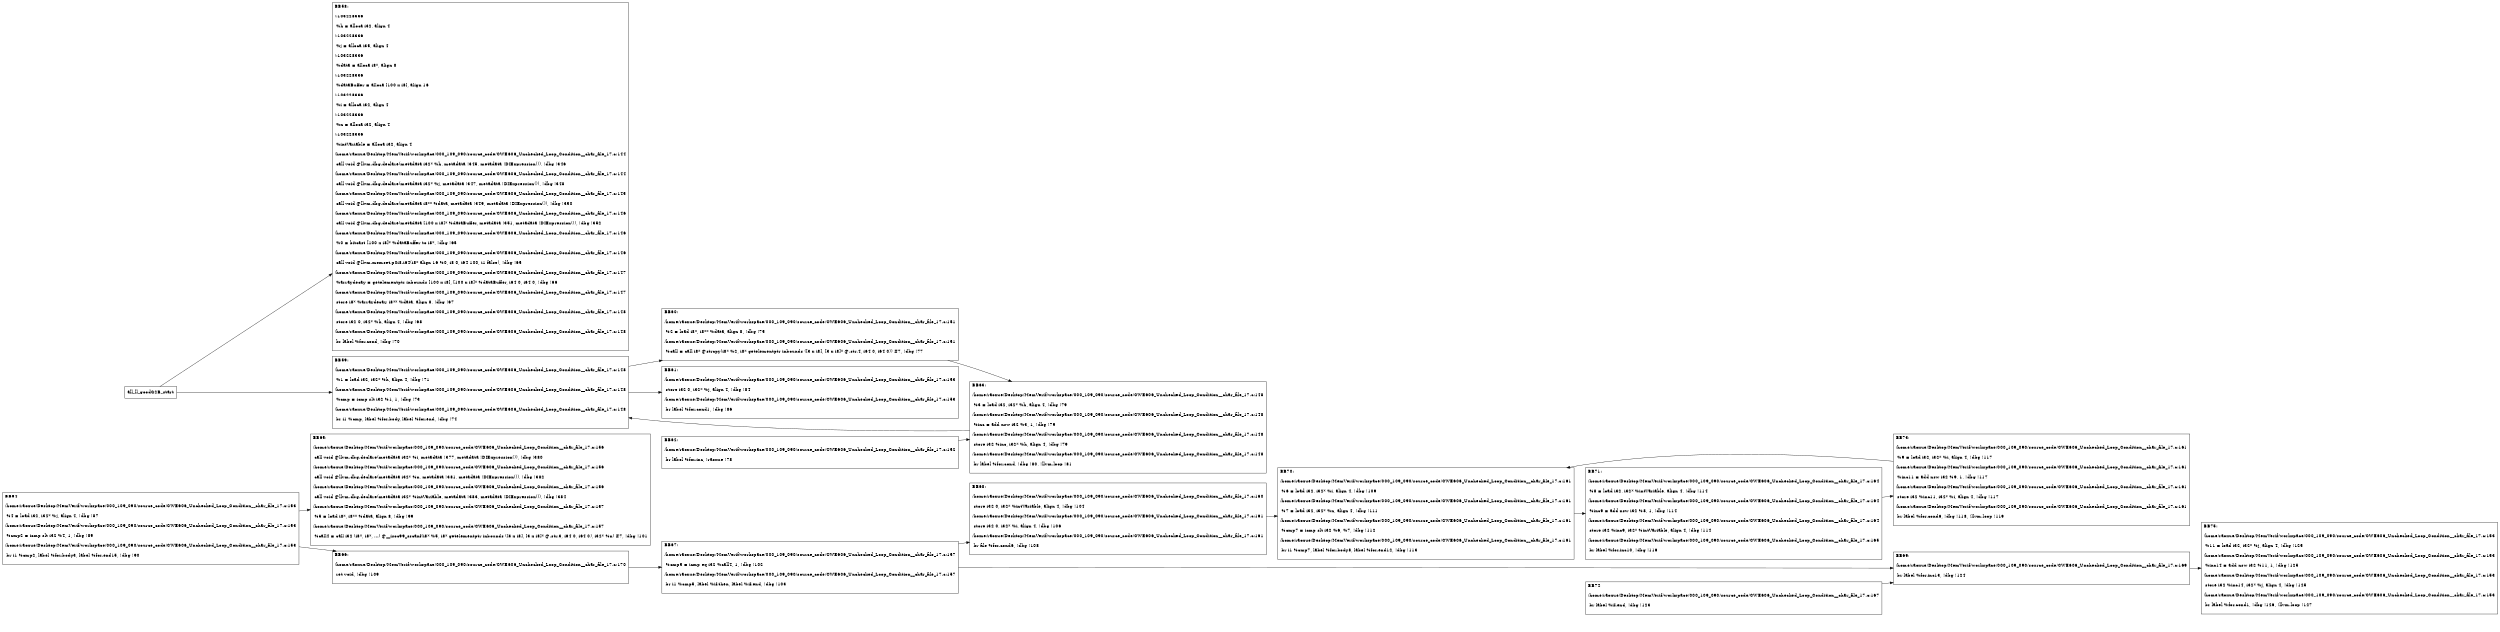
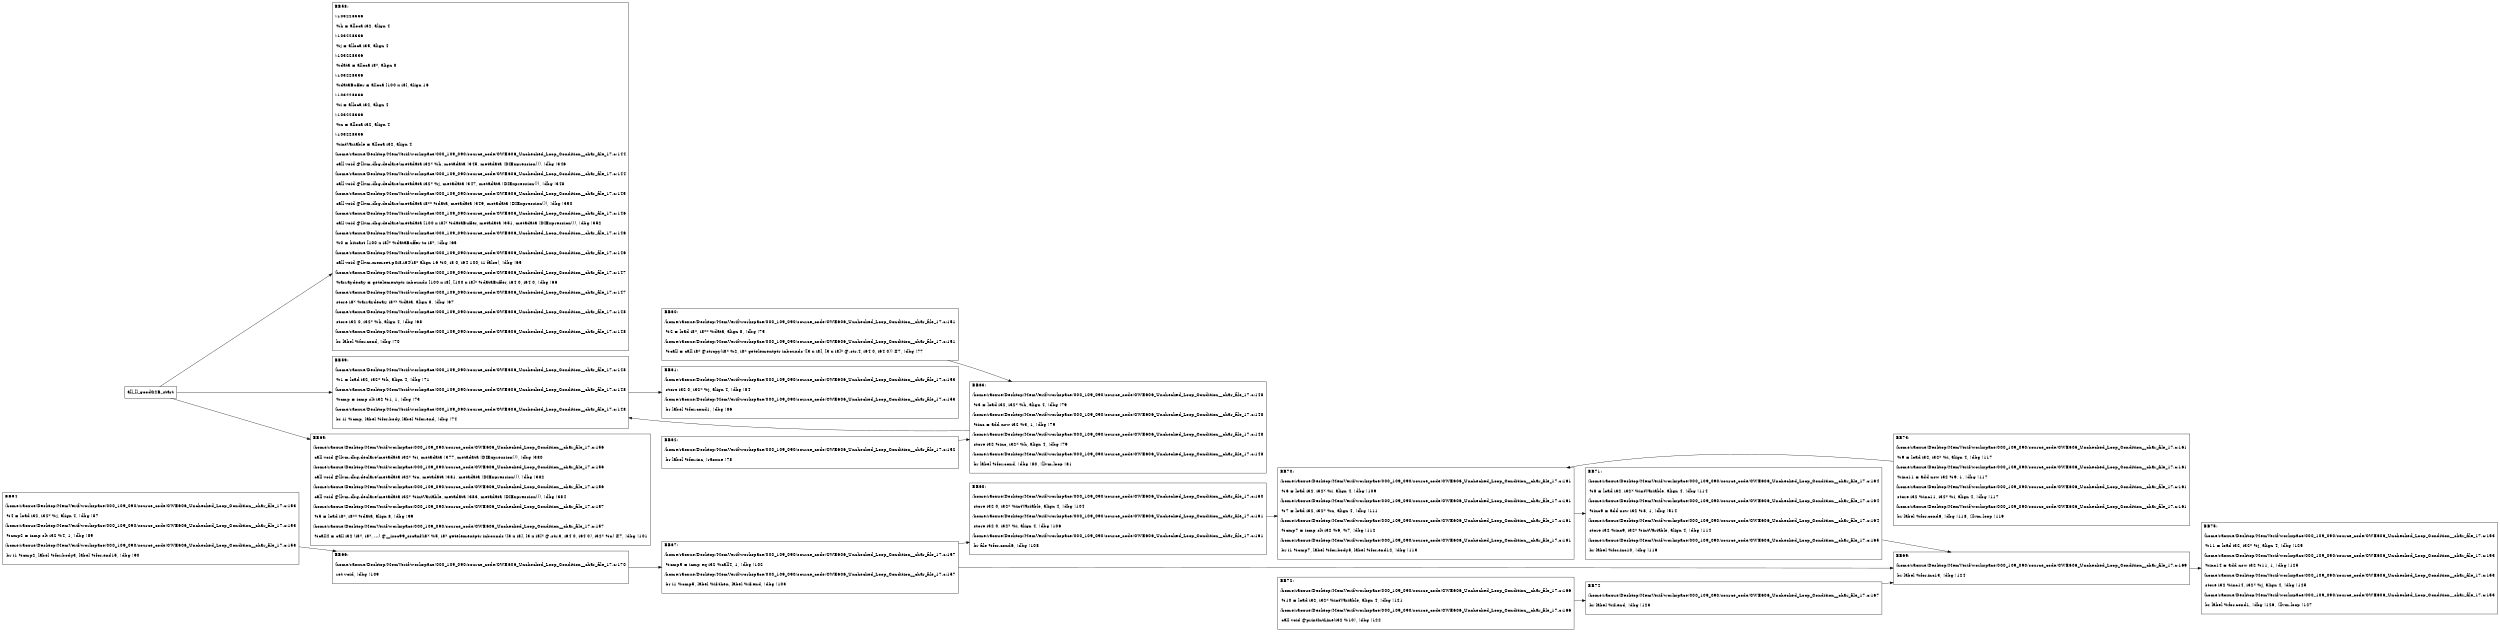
(644, 364) -> none
(1886, 497) -> (1915, 546)
(303, 511) -> (239, 418)
(1633, 511) -> (1633, 511)
none -> (1426, 603)
